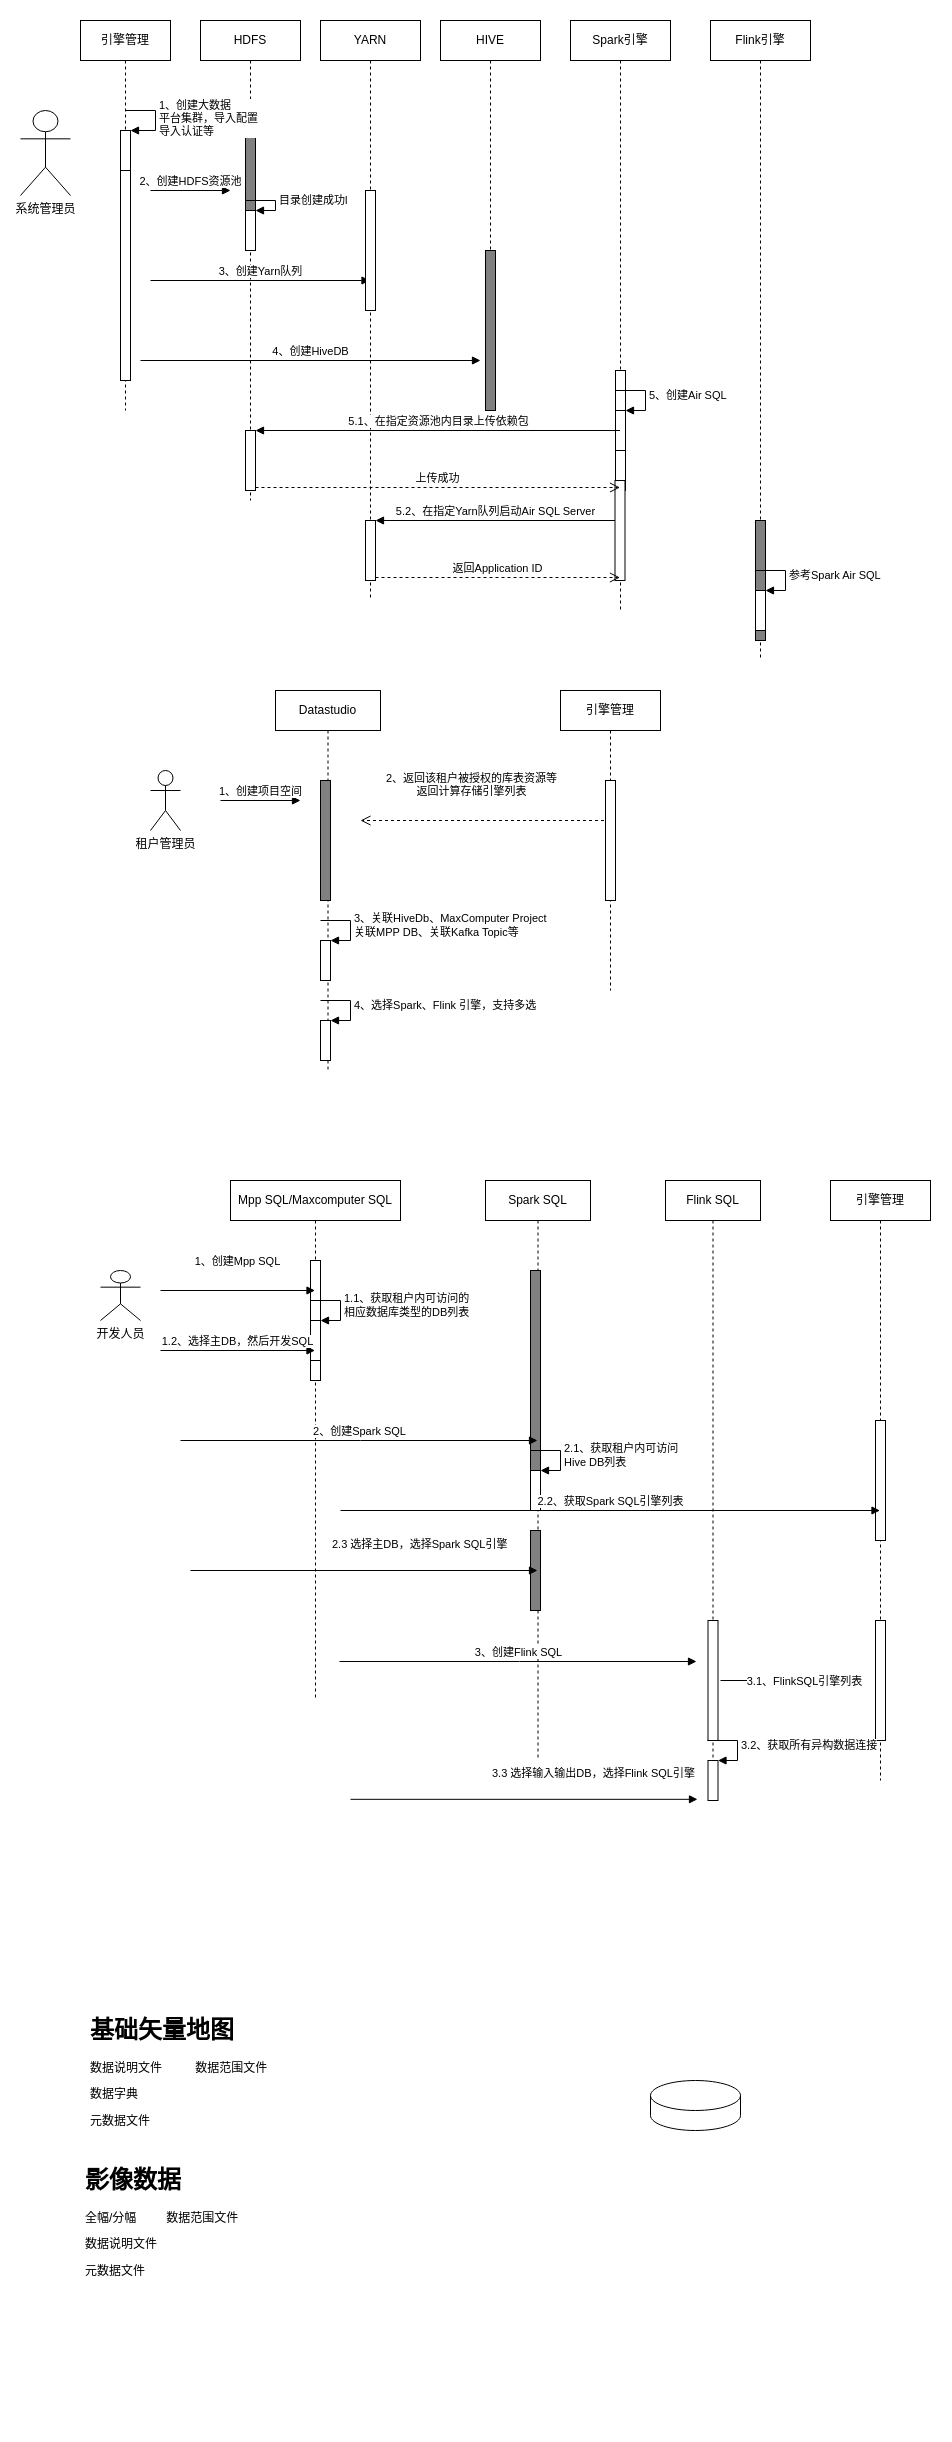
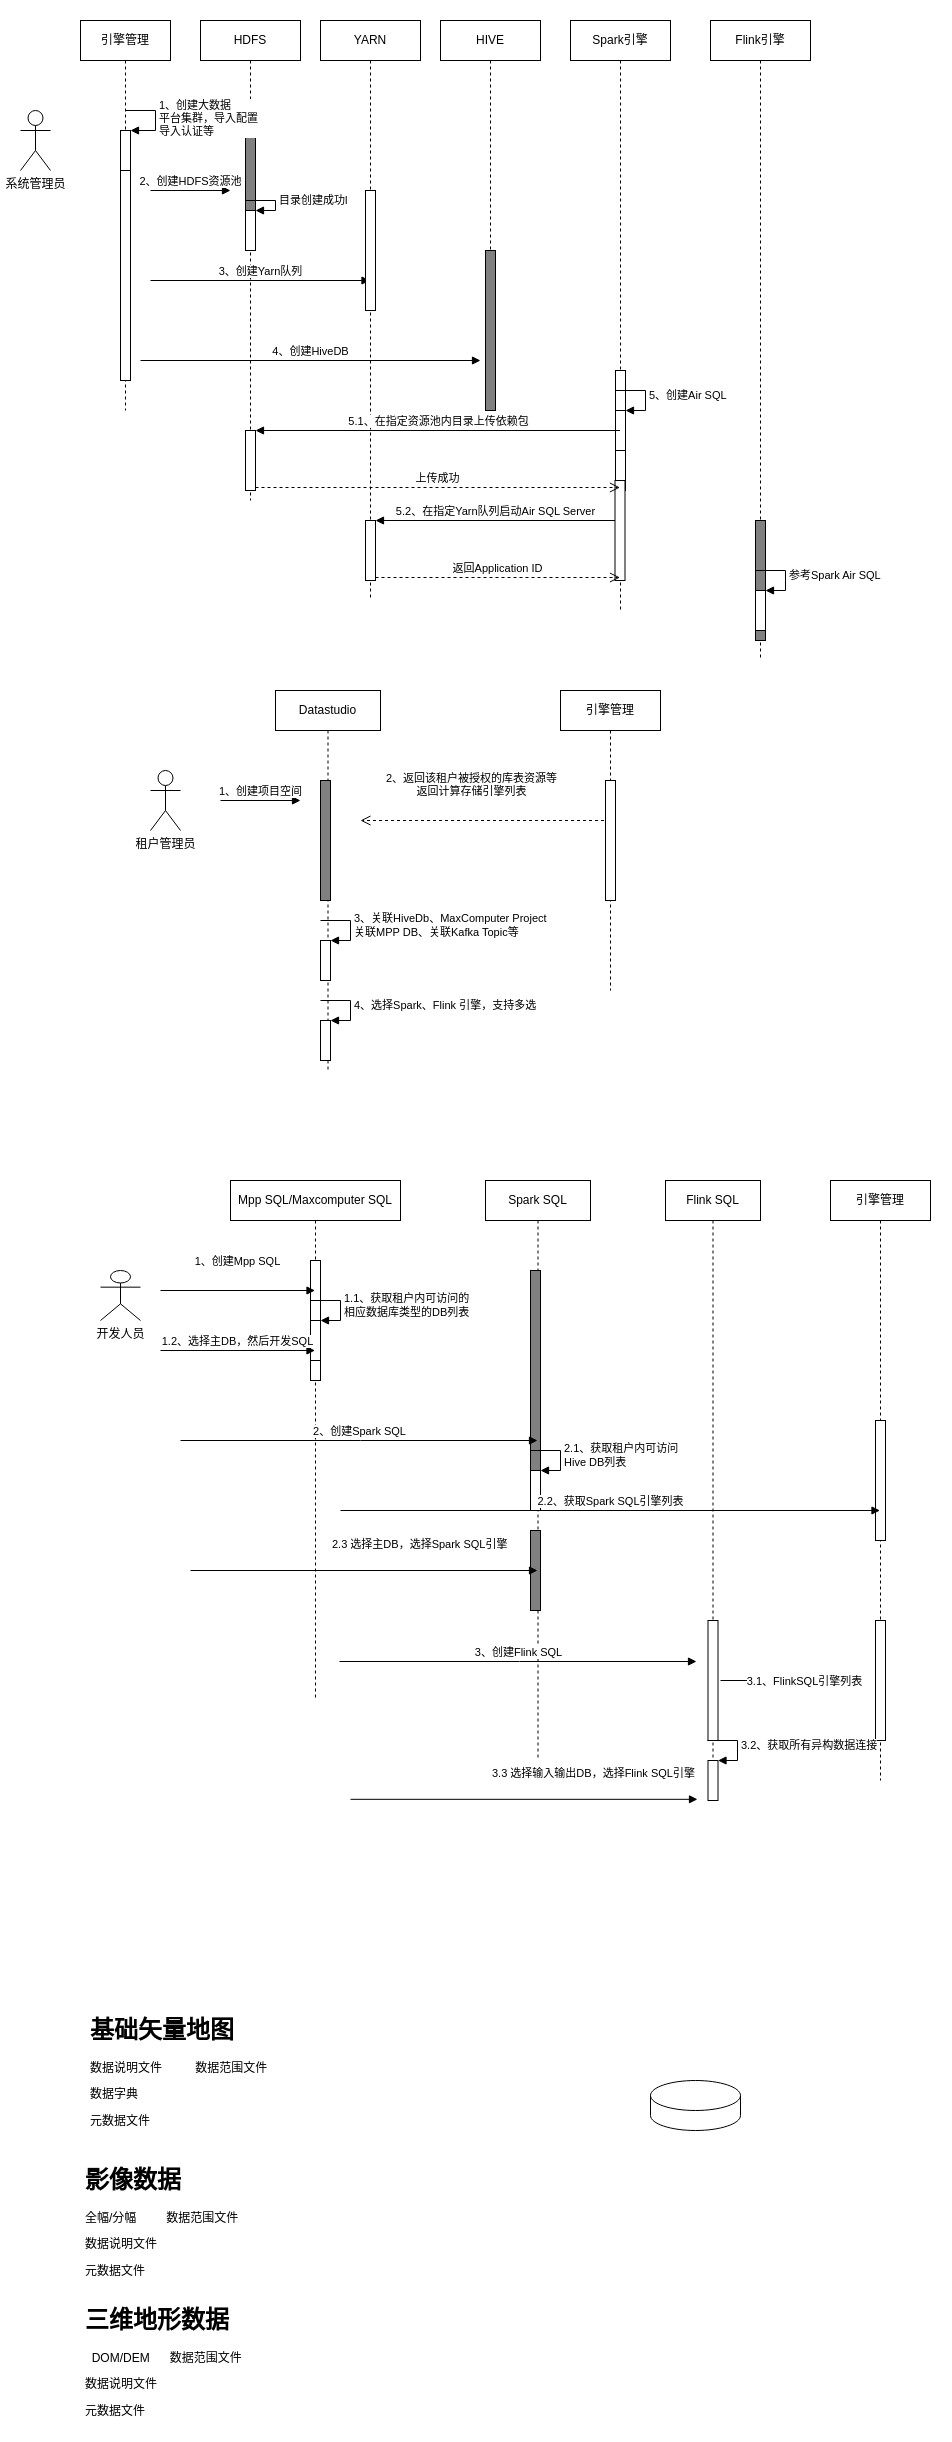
(46, 153) -> (36, 141)
none -> (176, 2361)
